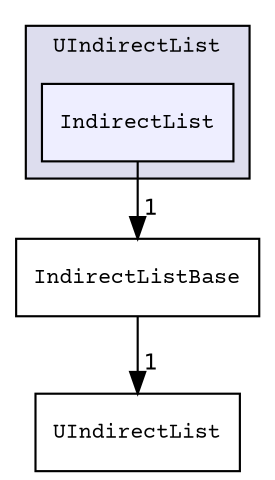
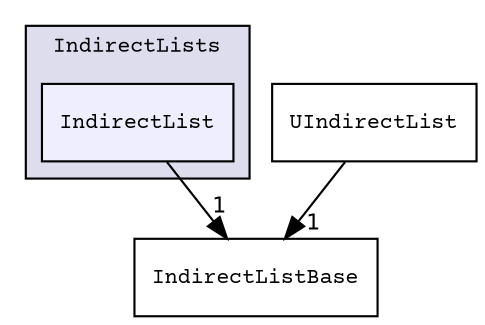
(138, 46) -> (138, 46)
(138, 344) -> (322, 192)
